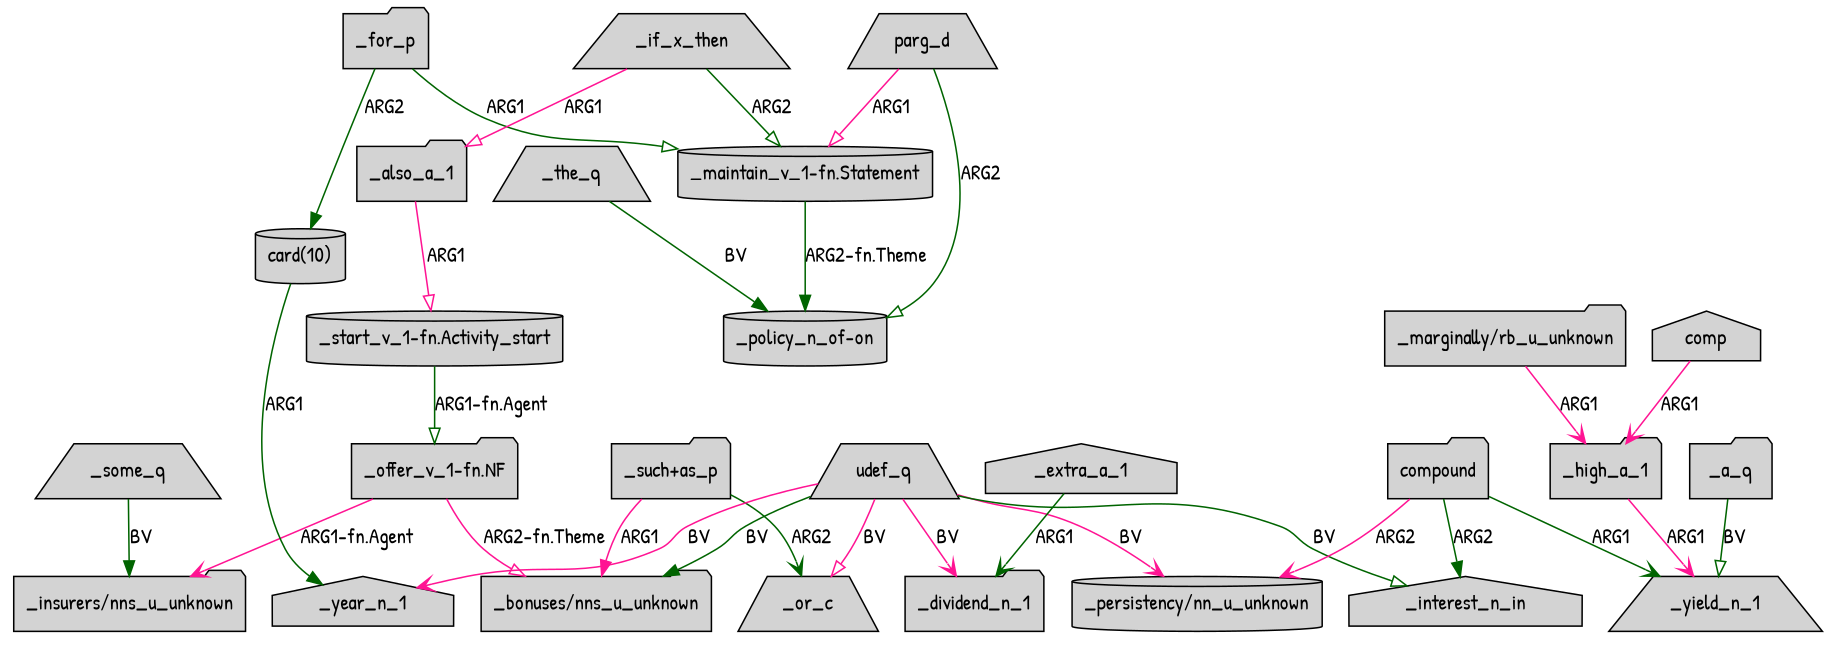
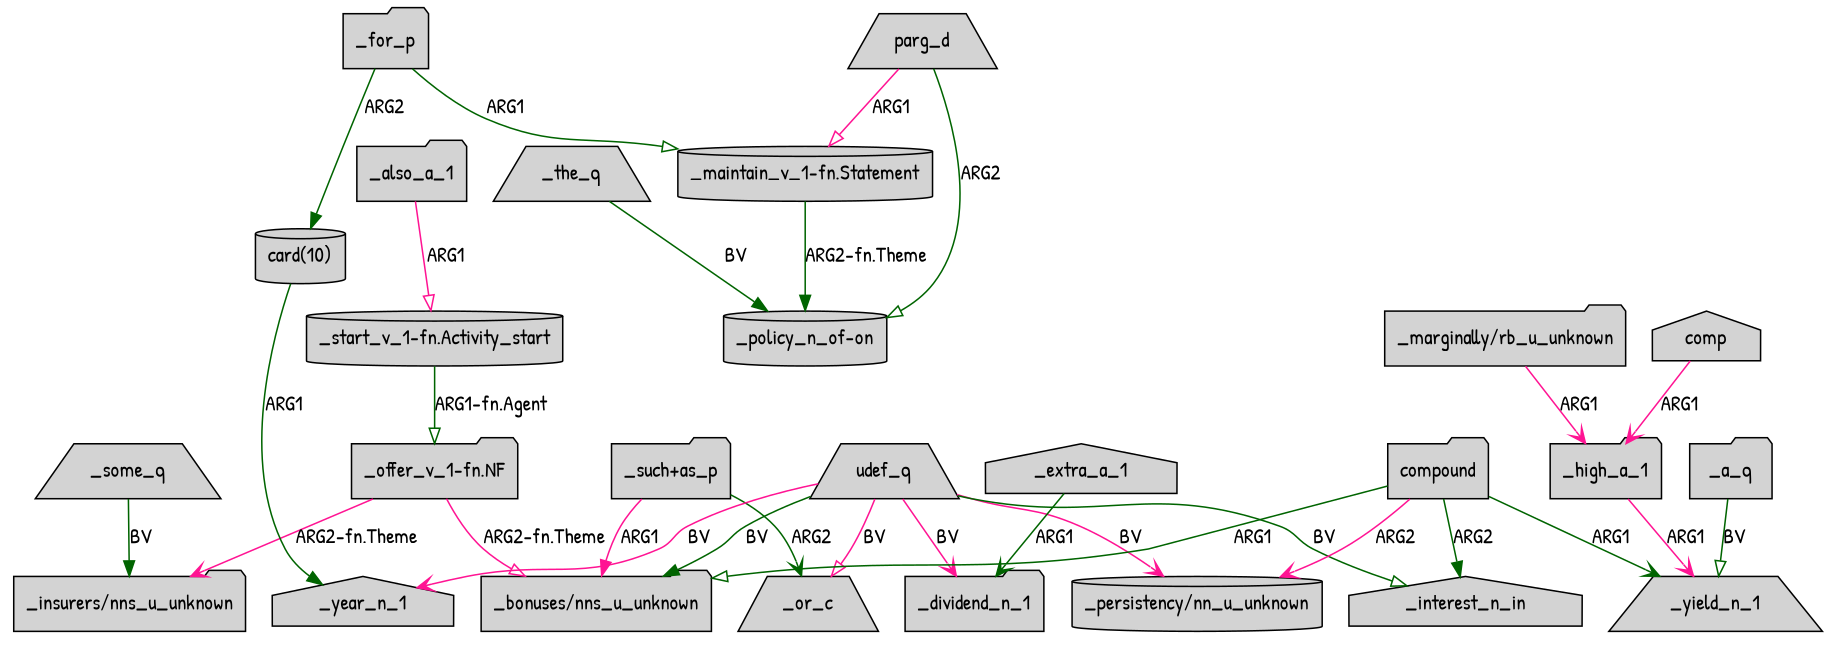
(682, 41) -> none
(357, 538) -> (357, 538)
none -> (1062, 560)
